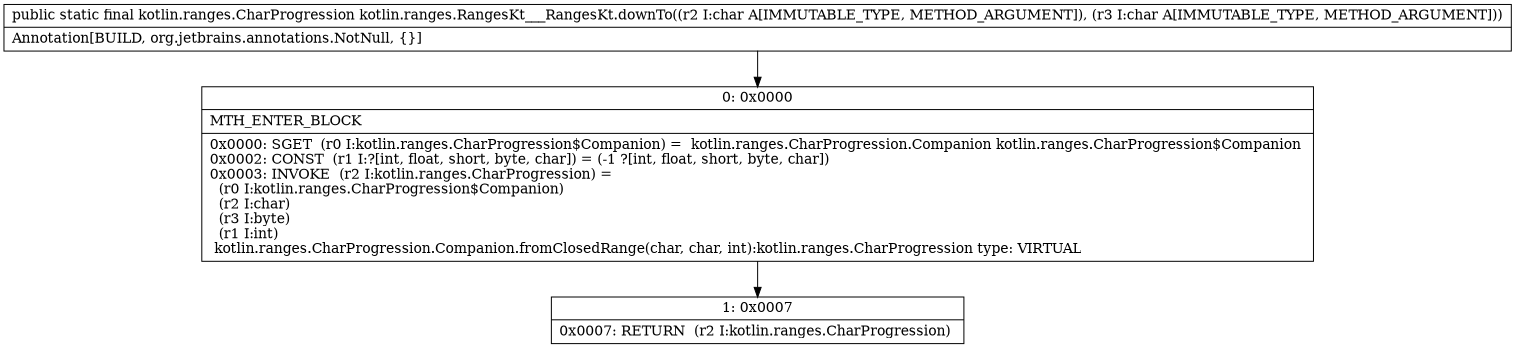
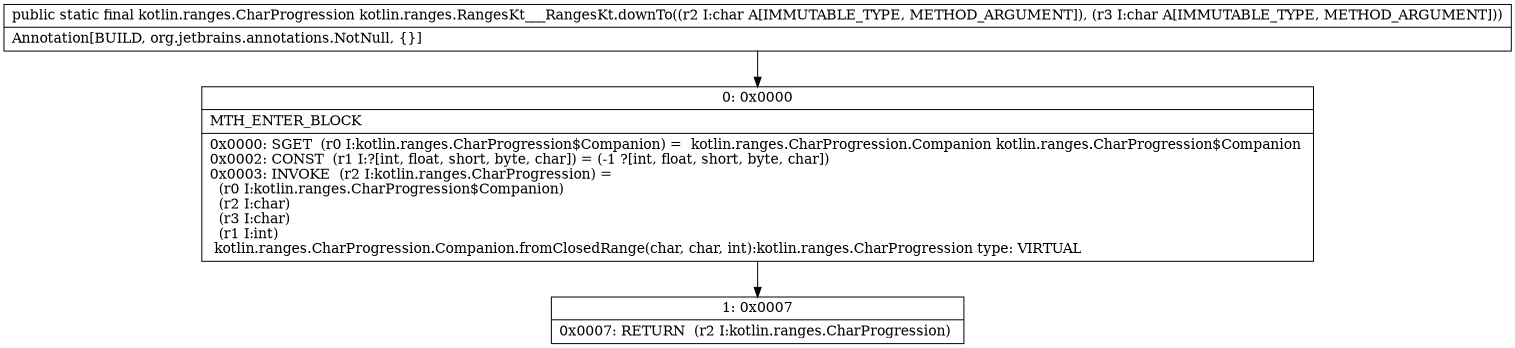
(250, 219) -> (250, 219)
